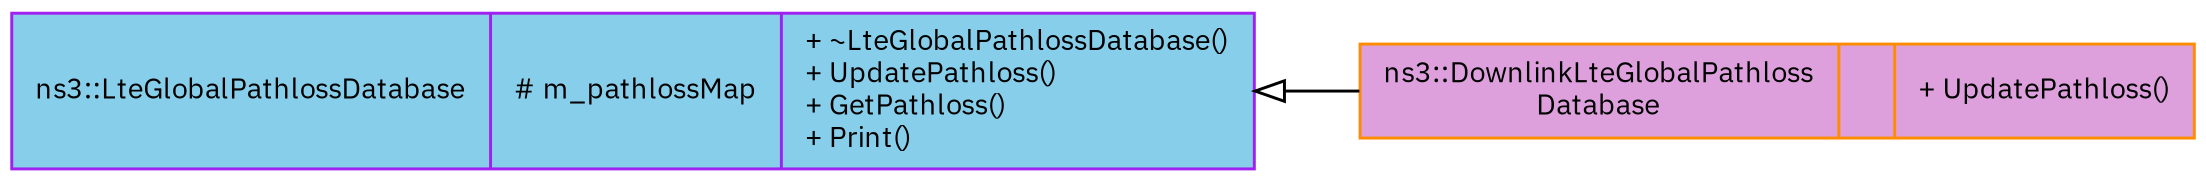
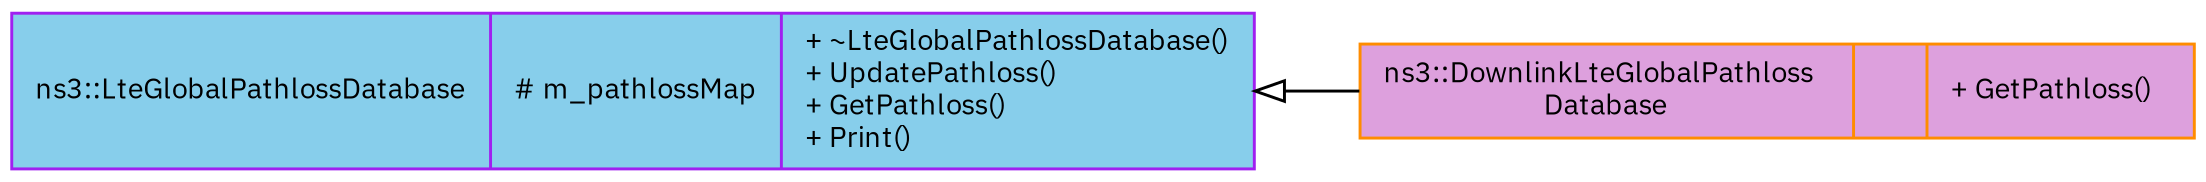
(2044, 90) -> (2052, 90)
